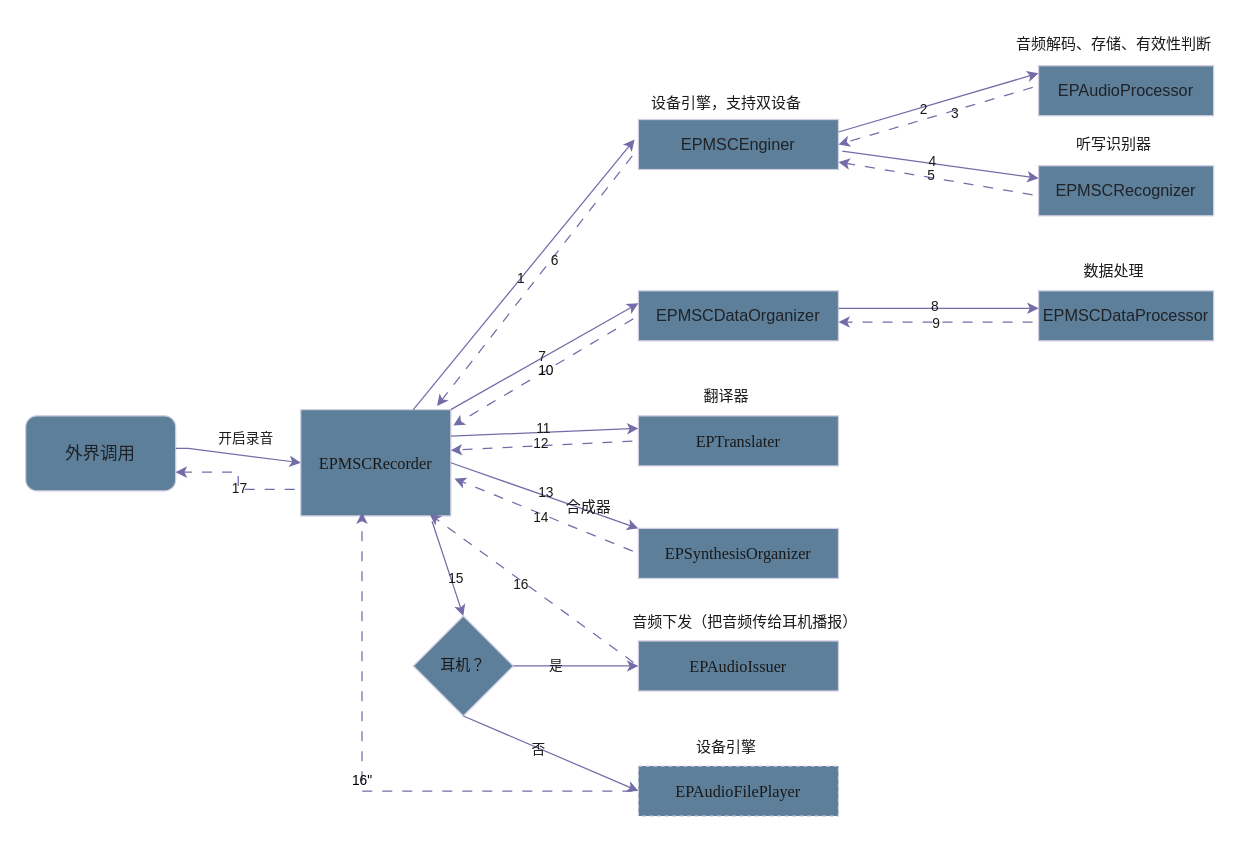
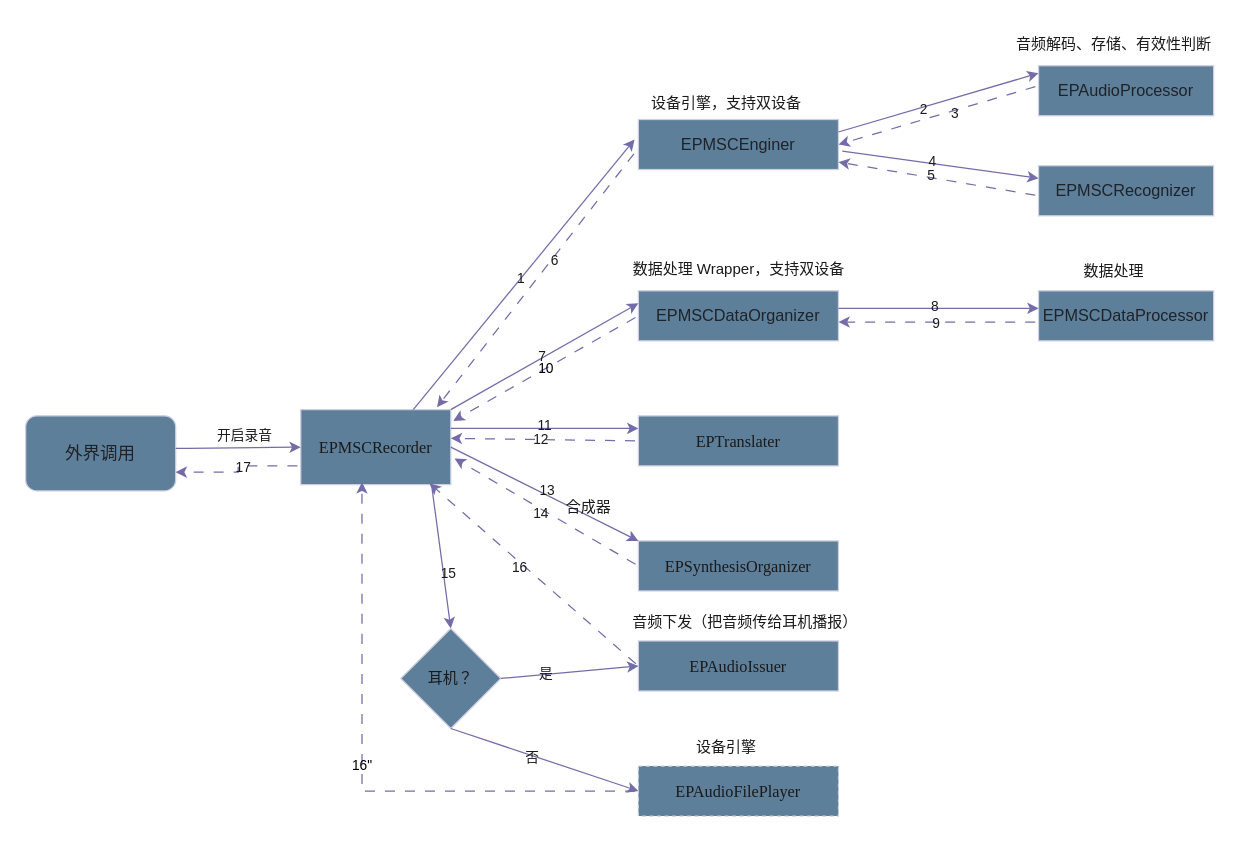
(1113, 144) -> none
none -> (738, 269)
(726, 397) -> none
(376, 463) -> (376, 447)
(738, 553) -> (738, 566)
(463, 666) -> (451, 678)
